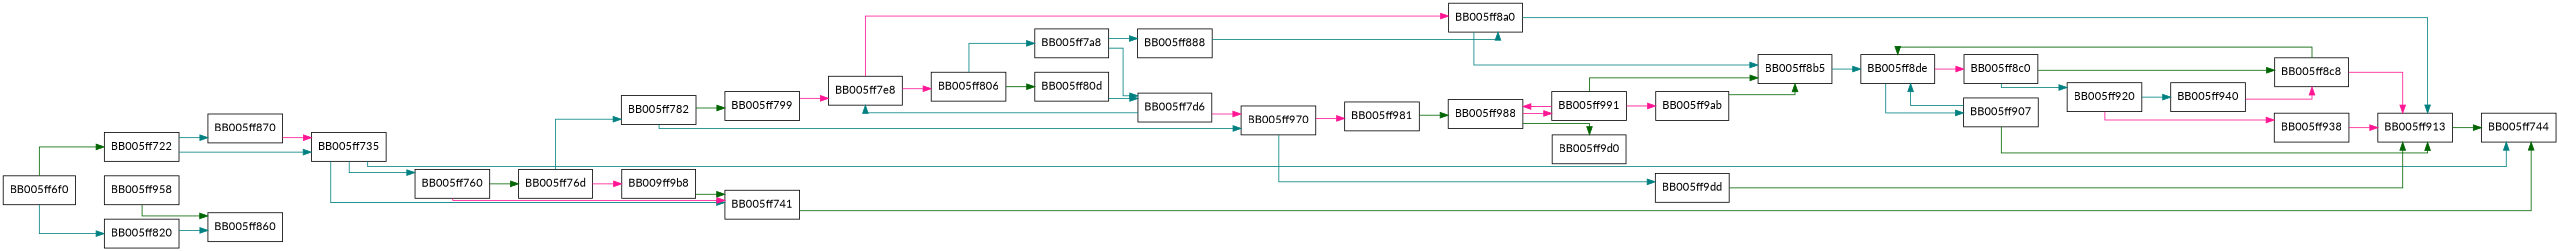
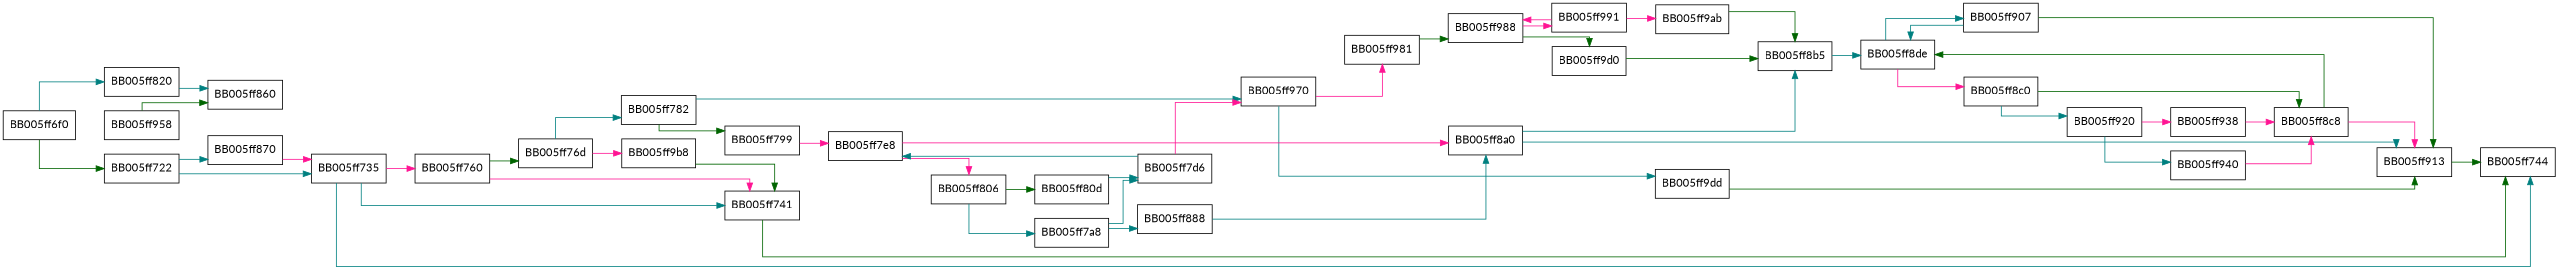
(1663, 78) -> (1688, 59)
(2359, 128) -> (2256, 122)
(372, 173) -> (397, 169)
(659, 184) -> (659, 153)
